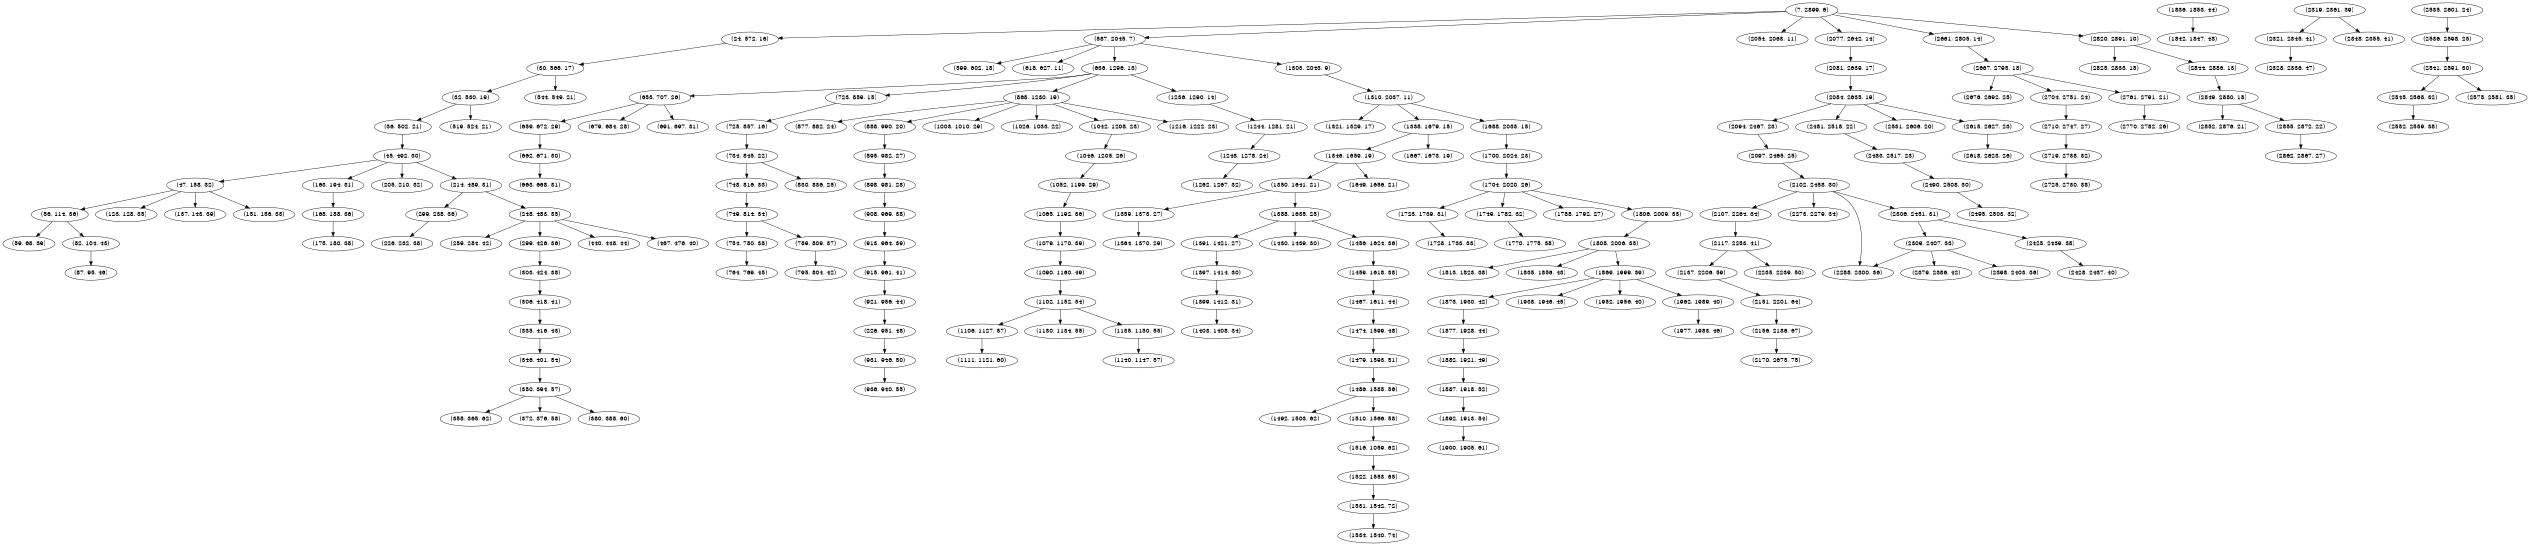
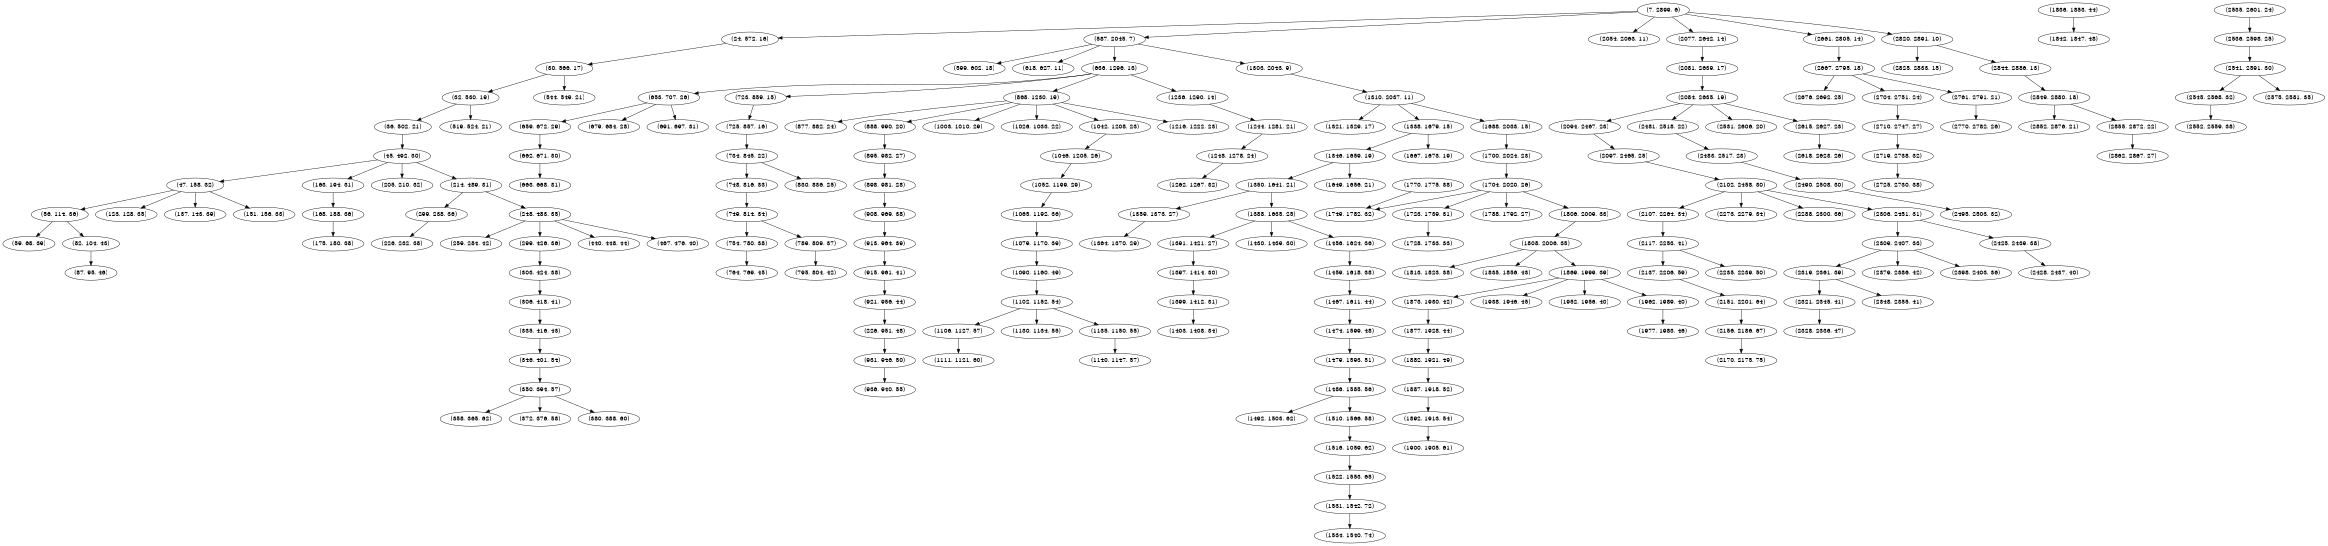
(1514, 228) -> (1391, 199)
(1896, 258) -> (1860, 258)
(1776, 361) -> (1741, 361)
